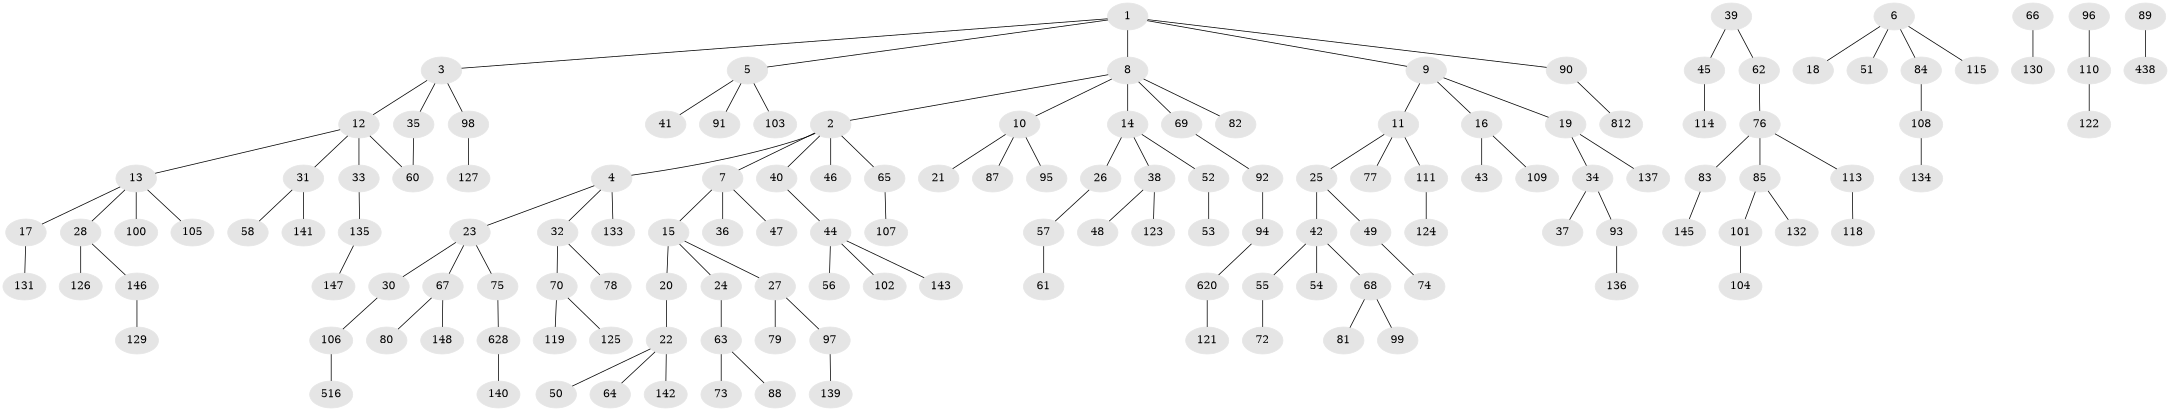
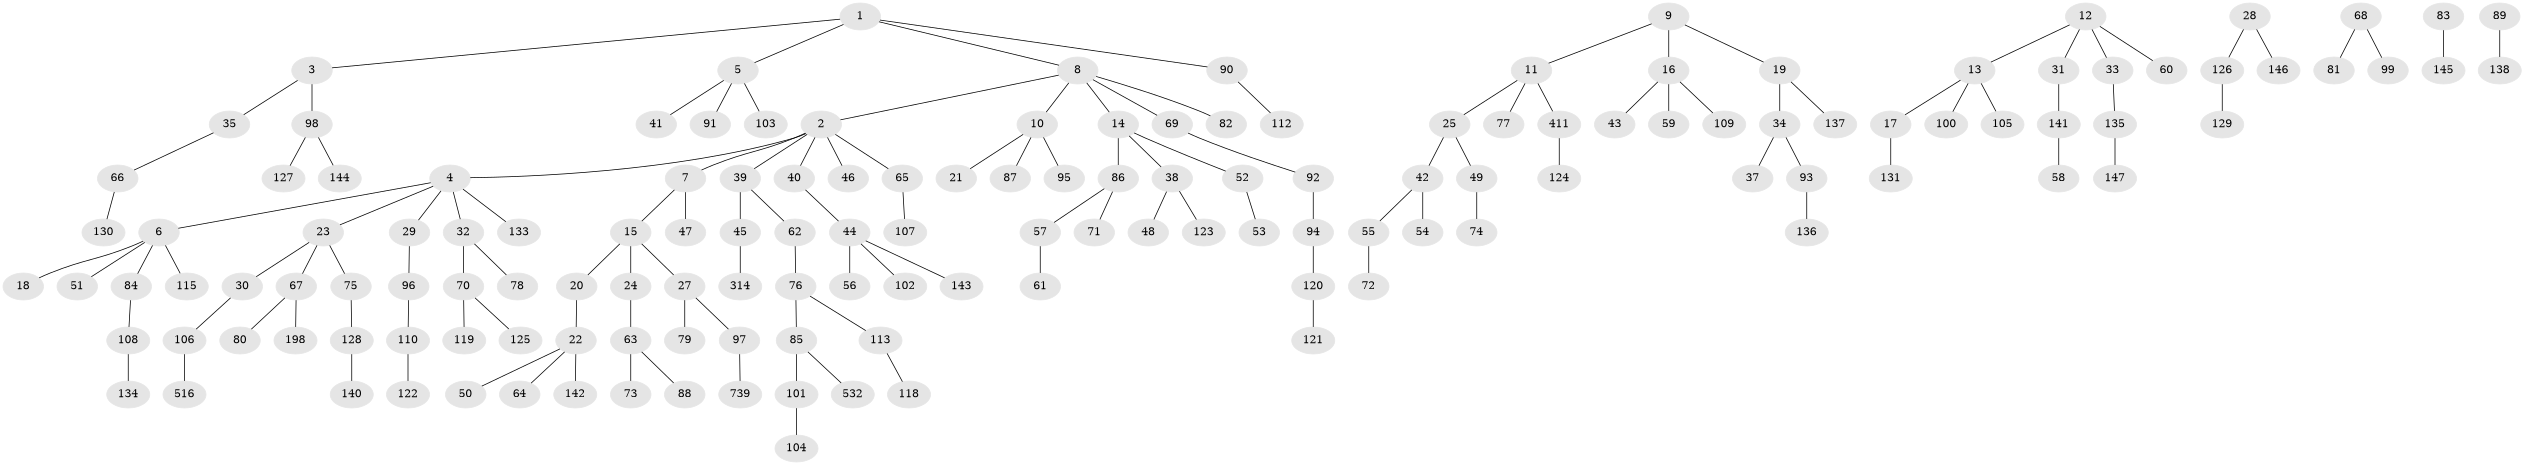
(1277, 44) -> none
(2145, 70) -> (2500, 70)
(400, 98) -> none
(1621, 124) -> (1282, 124)
none -> (1669, 124)
(1704, 124) -> (740, 286)
(413, 152) -> (174, 151)
none -> (781, 152)
(1733, 152) -> none
none -> (340, 178)
(1101, 178) -> (1118, 178)
(1426, 178) -> (1559, 124)
(108, 206) -> none
(276, 206) -> (2059, 152)
none -> (304, 206)
none -> (410, 232)
(723, 232) -> none
none -> (1094, 232)
(1797, 232) -> (853, 394)
(1344, 259) -> none
(1207, 286) -> (1313, 286)
(137, 314) -> (2222, 98)
(442, 340) -> (296, 340)
(498, 340) -> (352, 340)
(831, 394) -> (740, 394)
